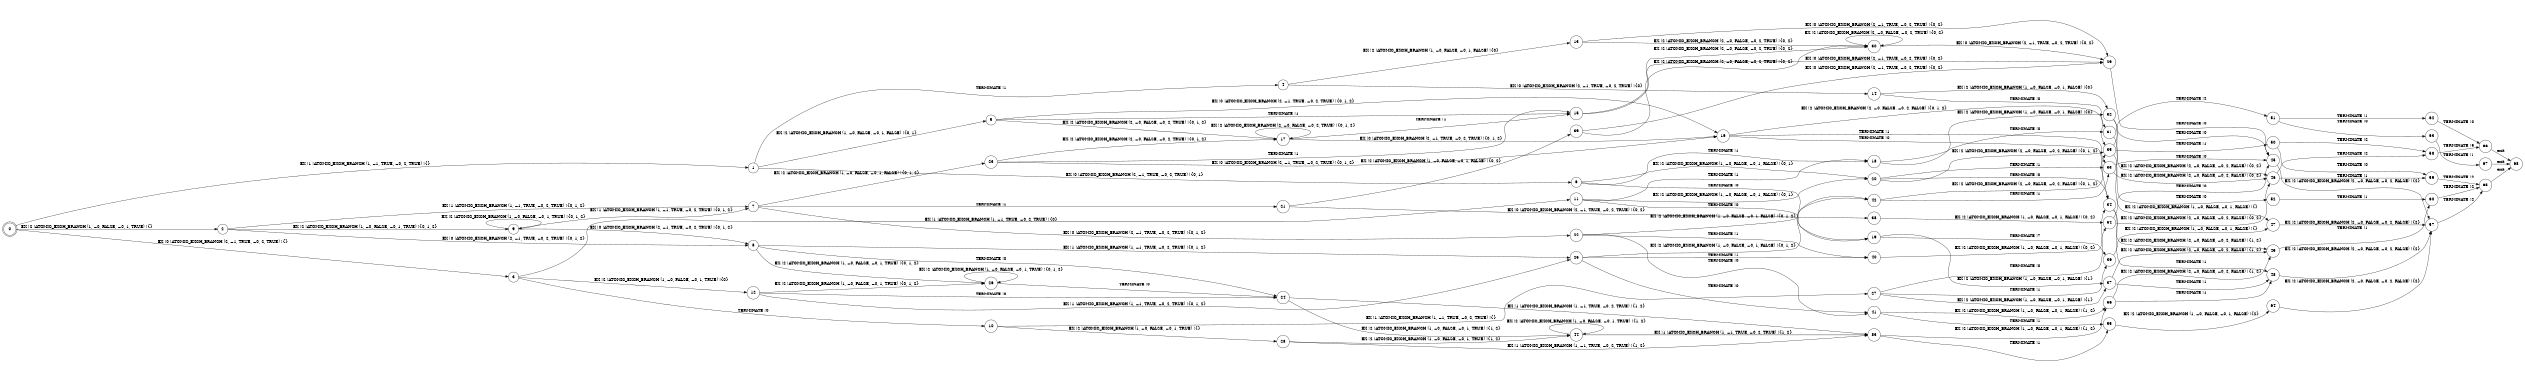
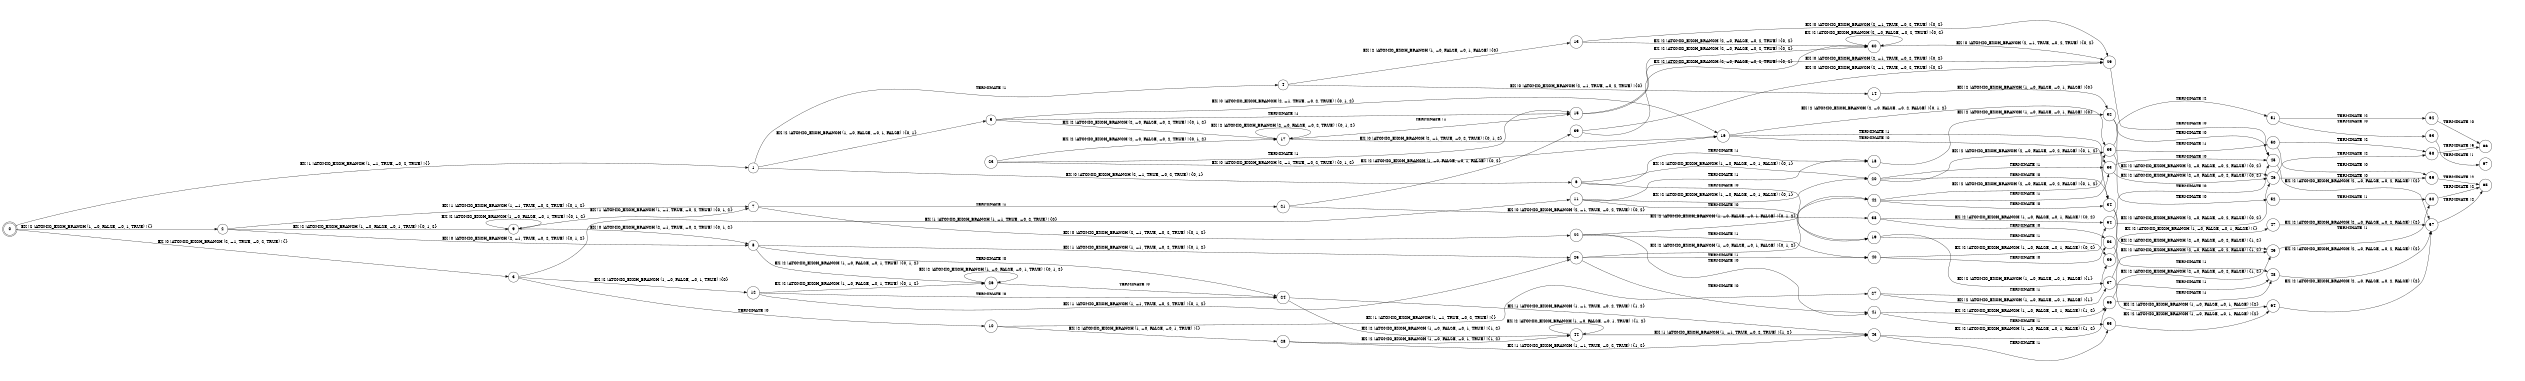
(2352, 116) -> (2352, 116)
(2109, 132) -> none
(2516, 164) -> none
(2352, 176) -> (2352, 176)
(870, 185) -> none
(2025, 236) -> (2025, 236)
none -> (2109, 242)
(2017, 276) -> (1990, 208)
(1874, 335) -> (1874, 335)
